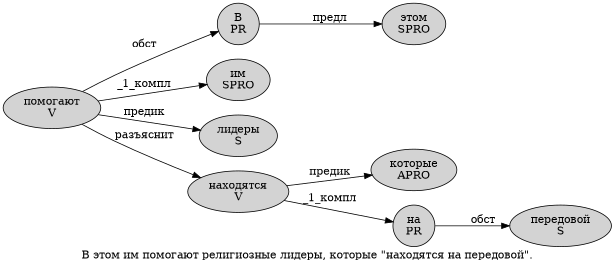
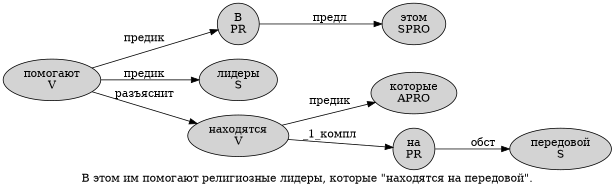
(144, 45) -> (144, 38)
(238, 80) -> none
